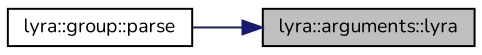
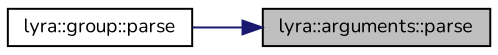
(369, 27) -> (377, 27)
